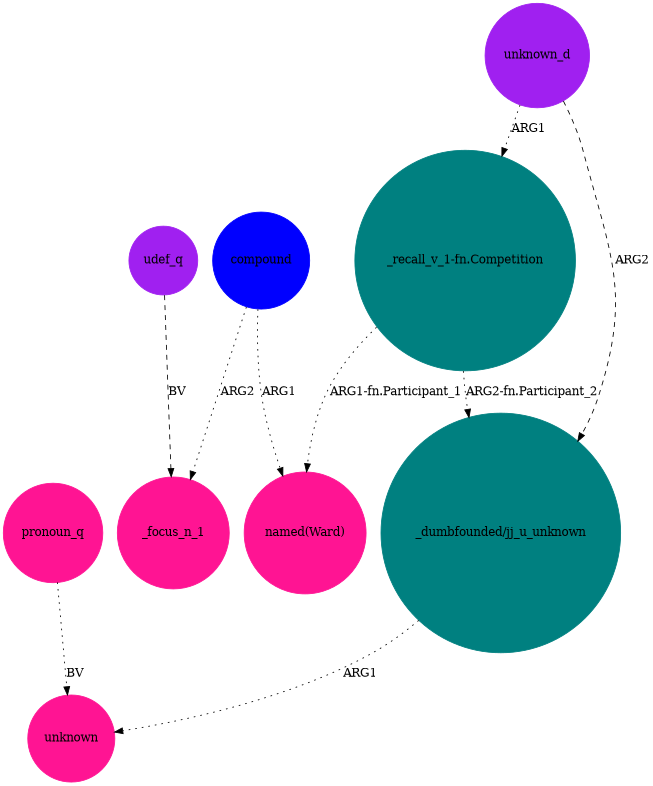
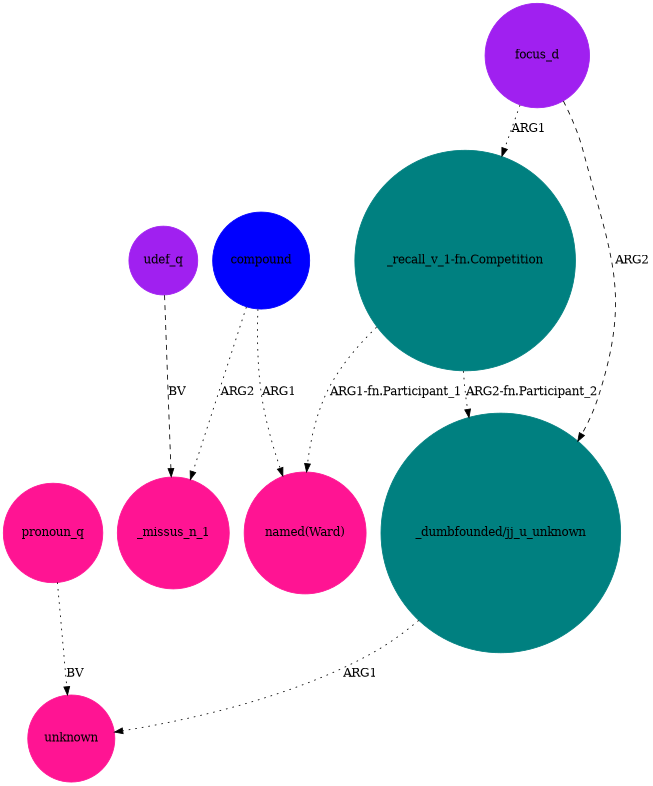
(537, 56) -> (537, 56)
(173, 533) -> (173, 533)
